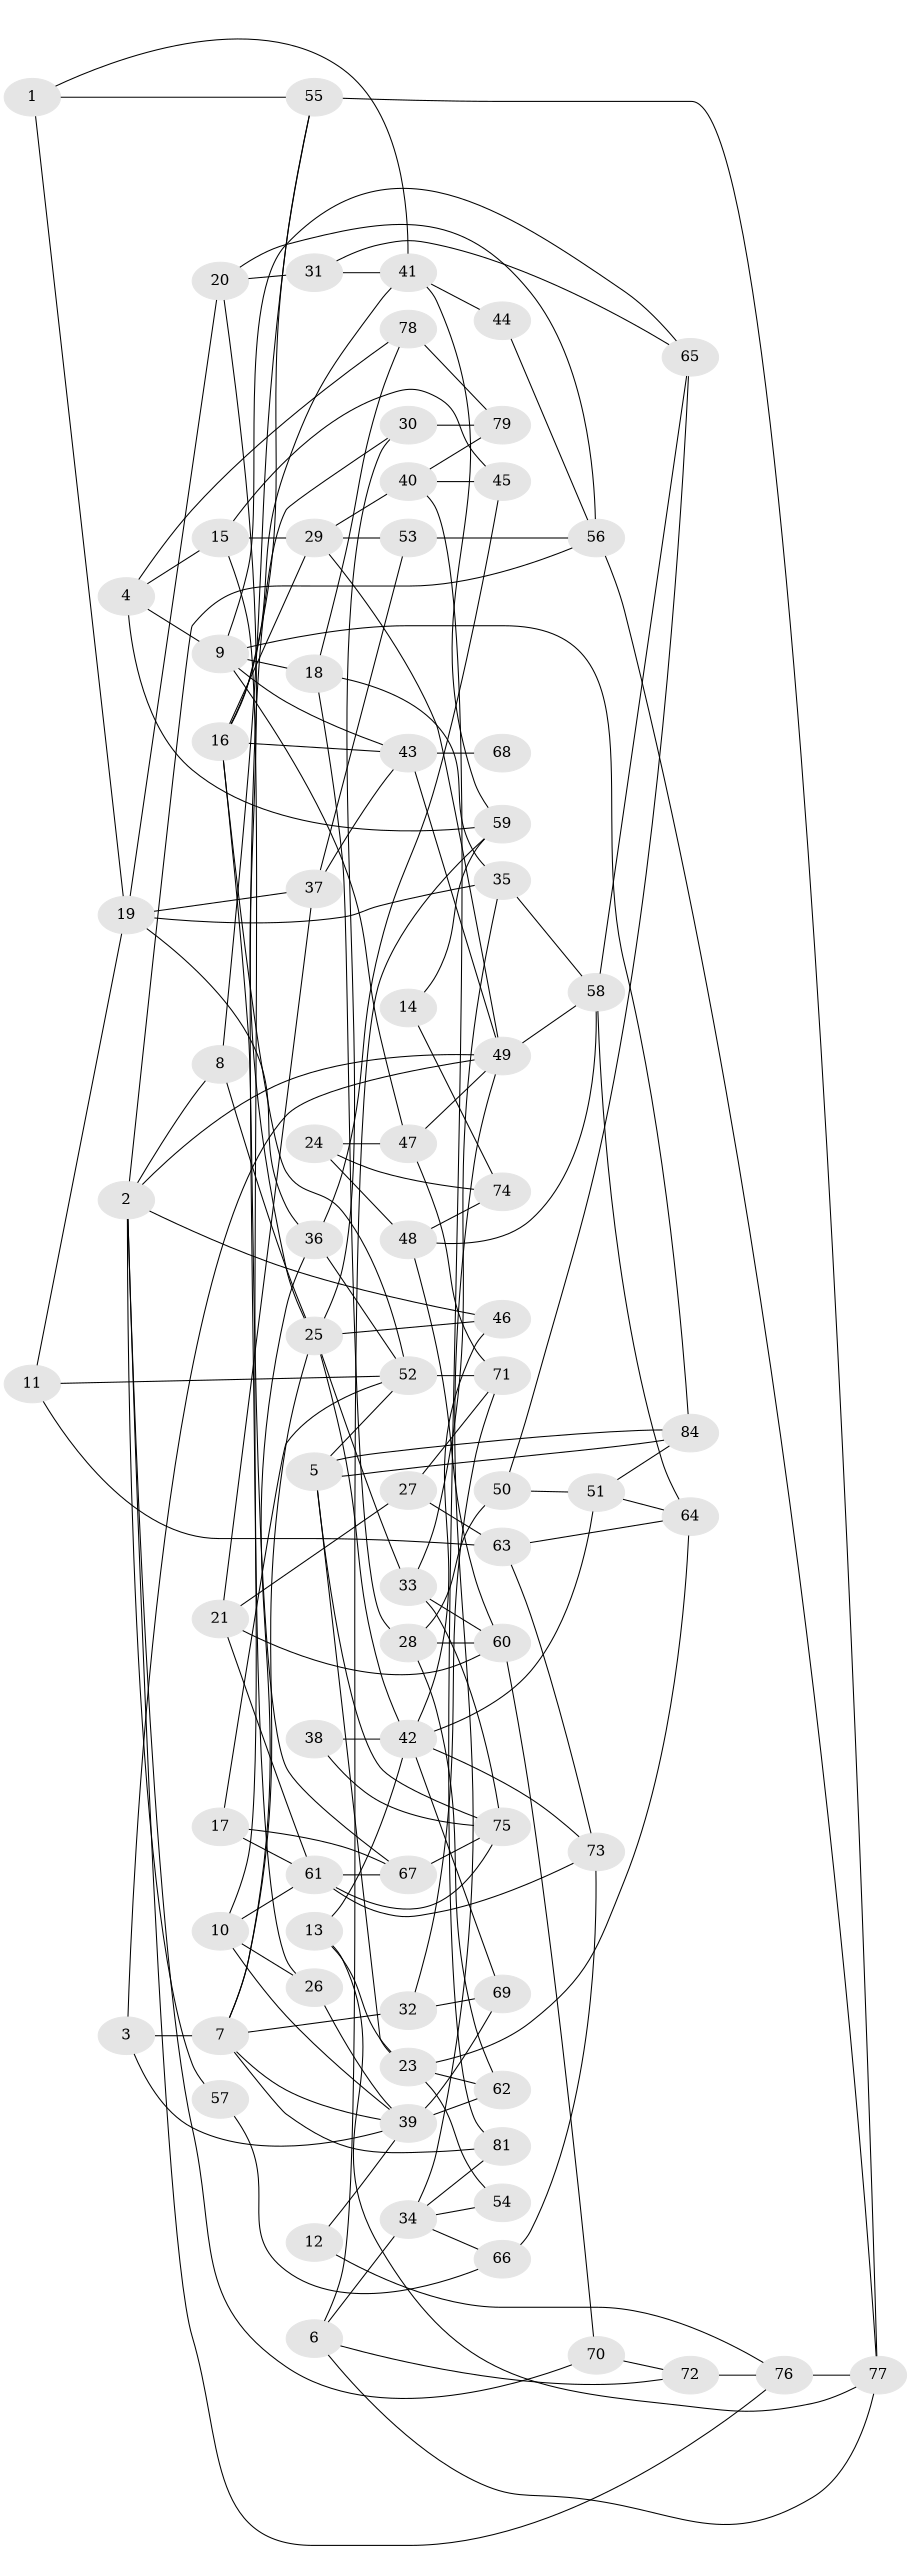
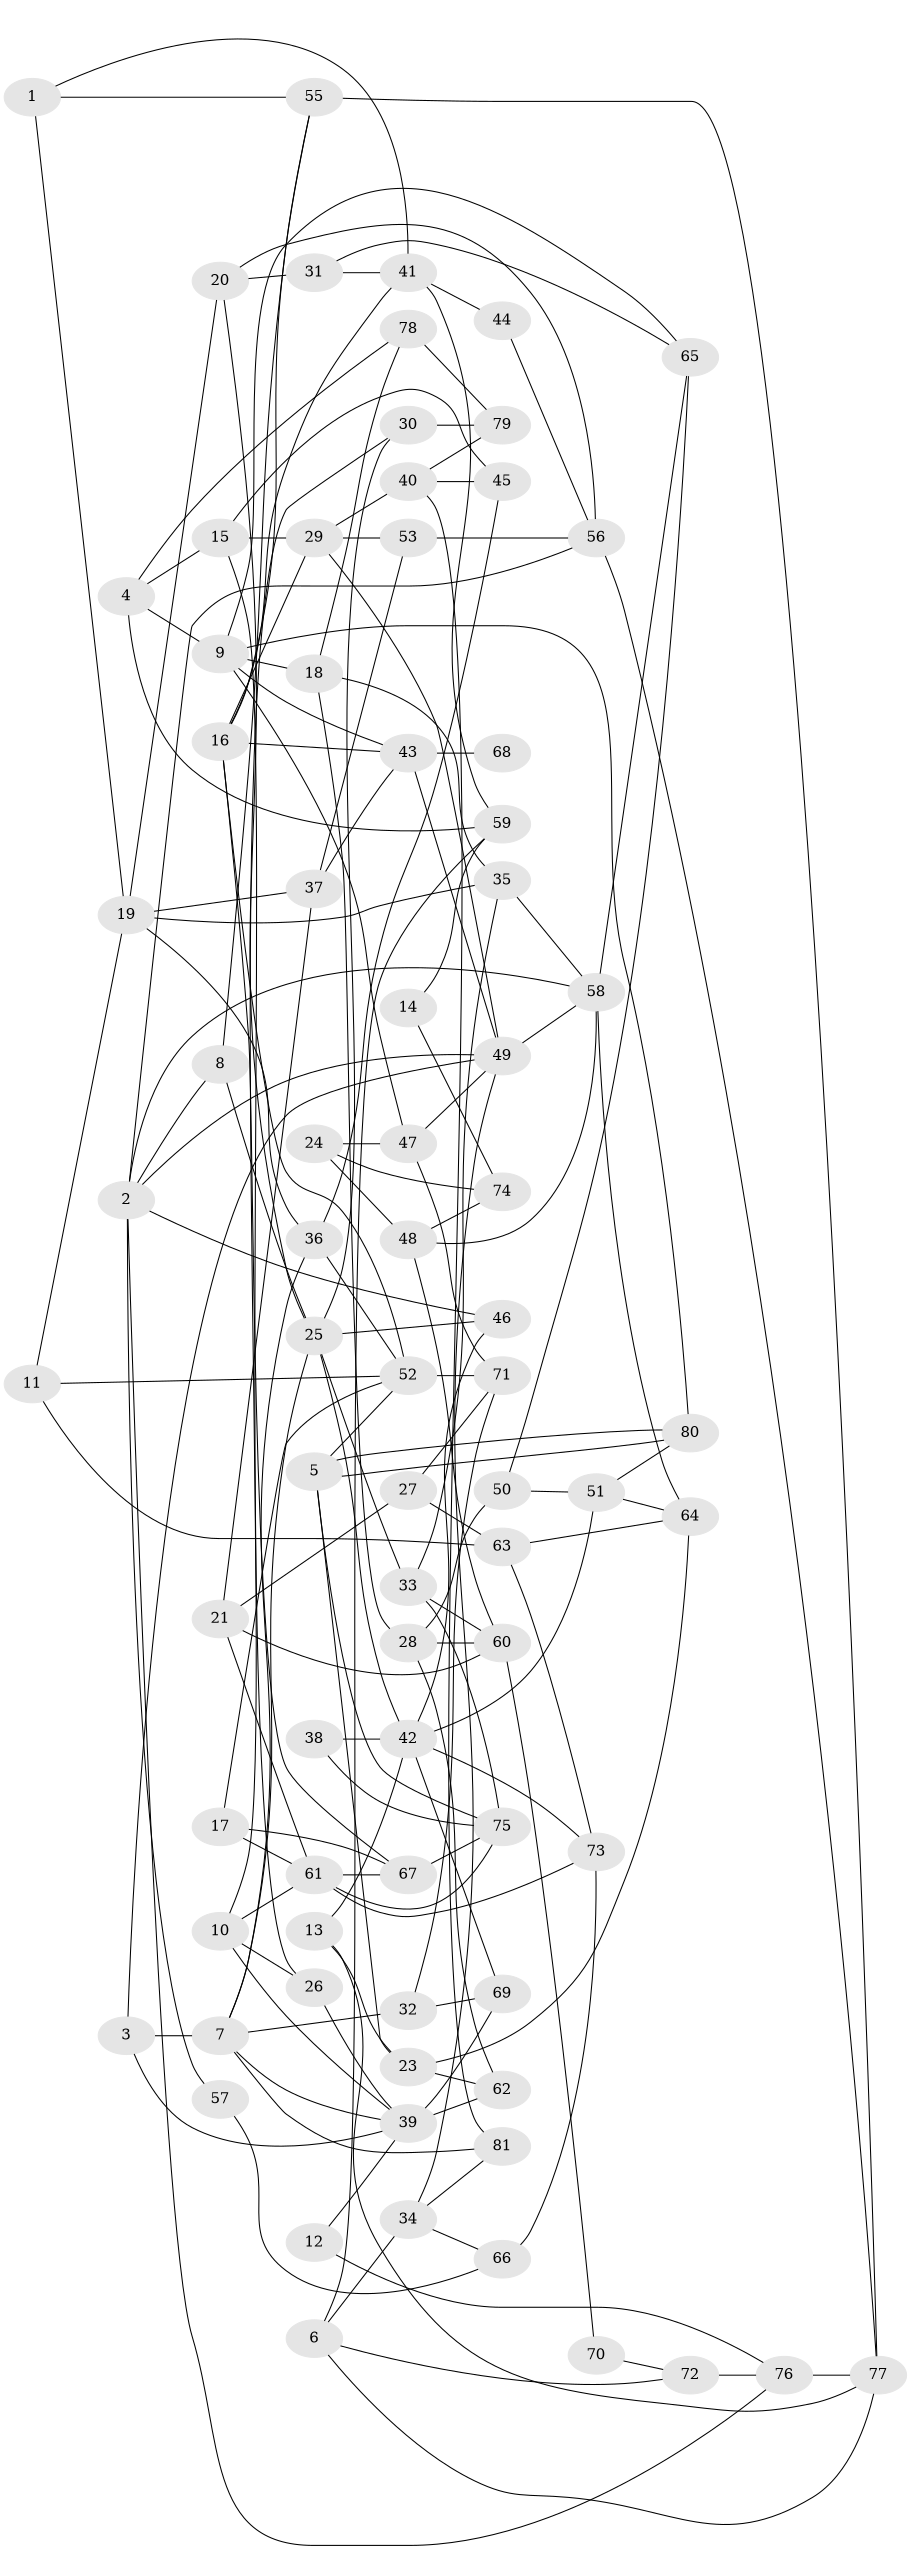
(690, 1433) -> (690, 1433)
(176, 2028) -> (295, 983)
(502, 2203) -> none
